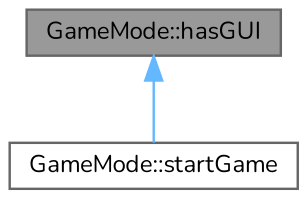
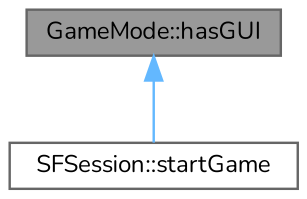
(154, 166) -> (154, 166)
